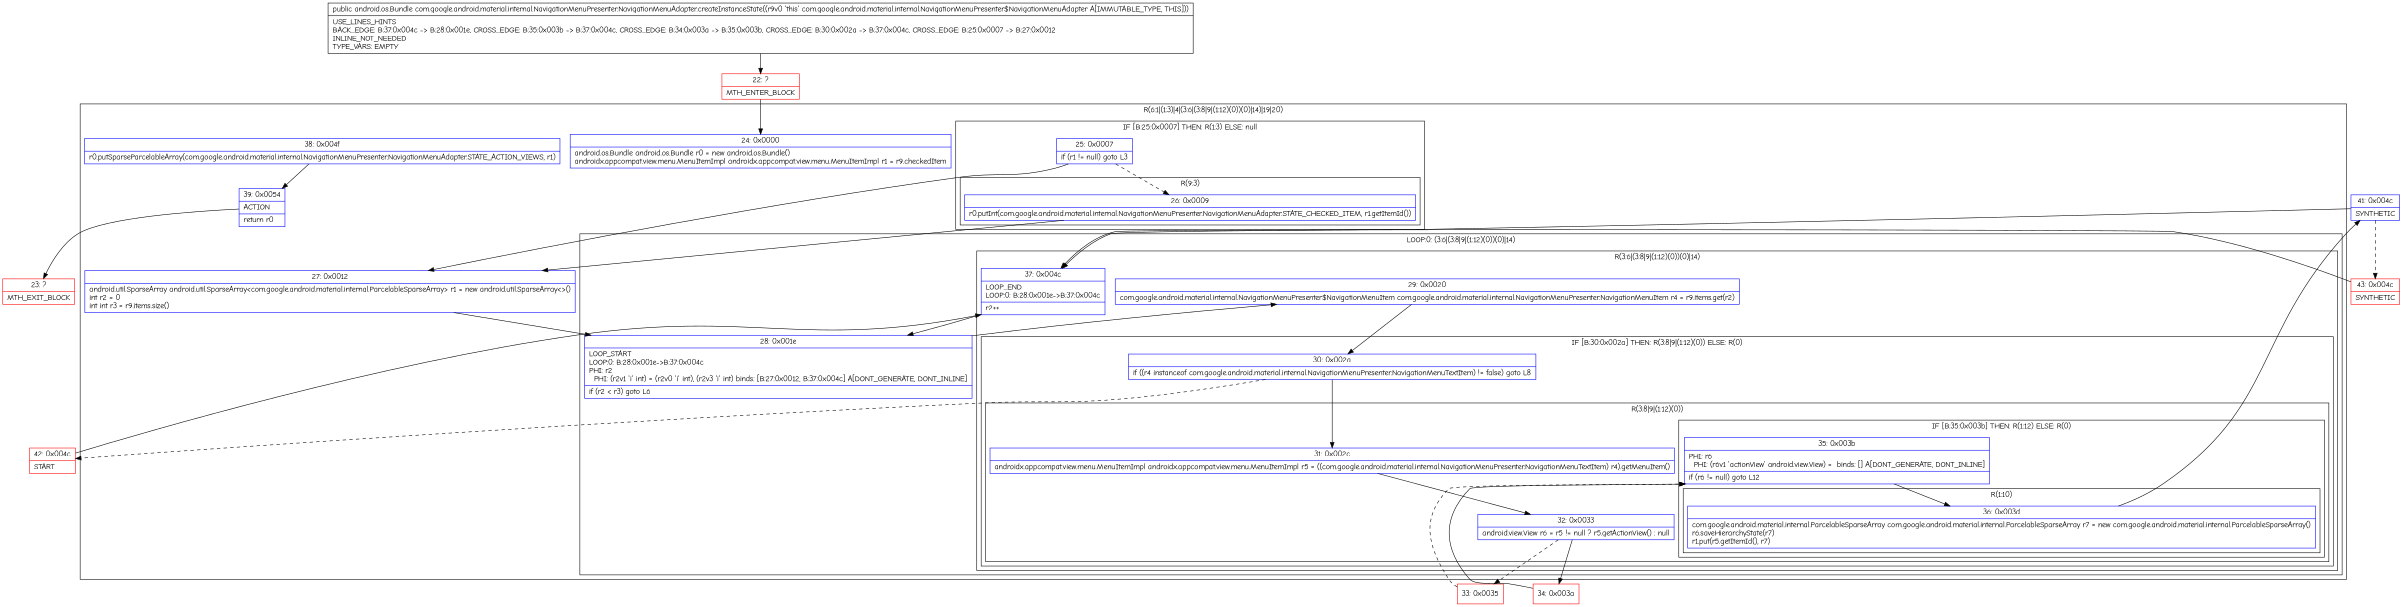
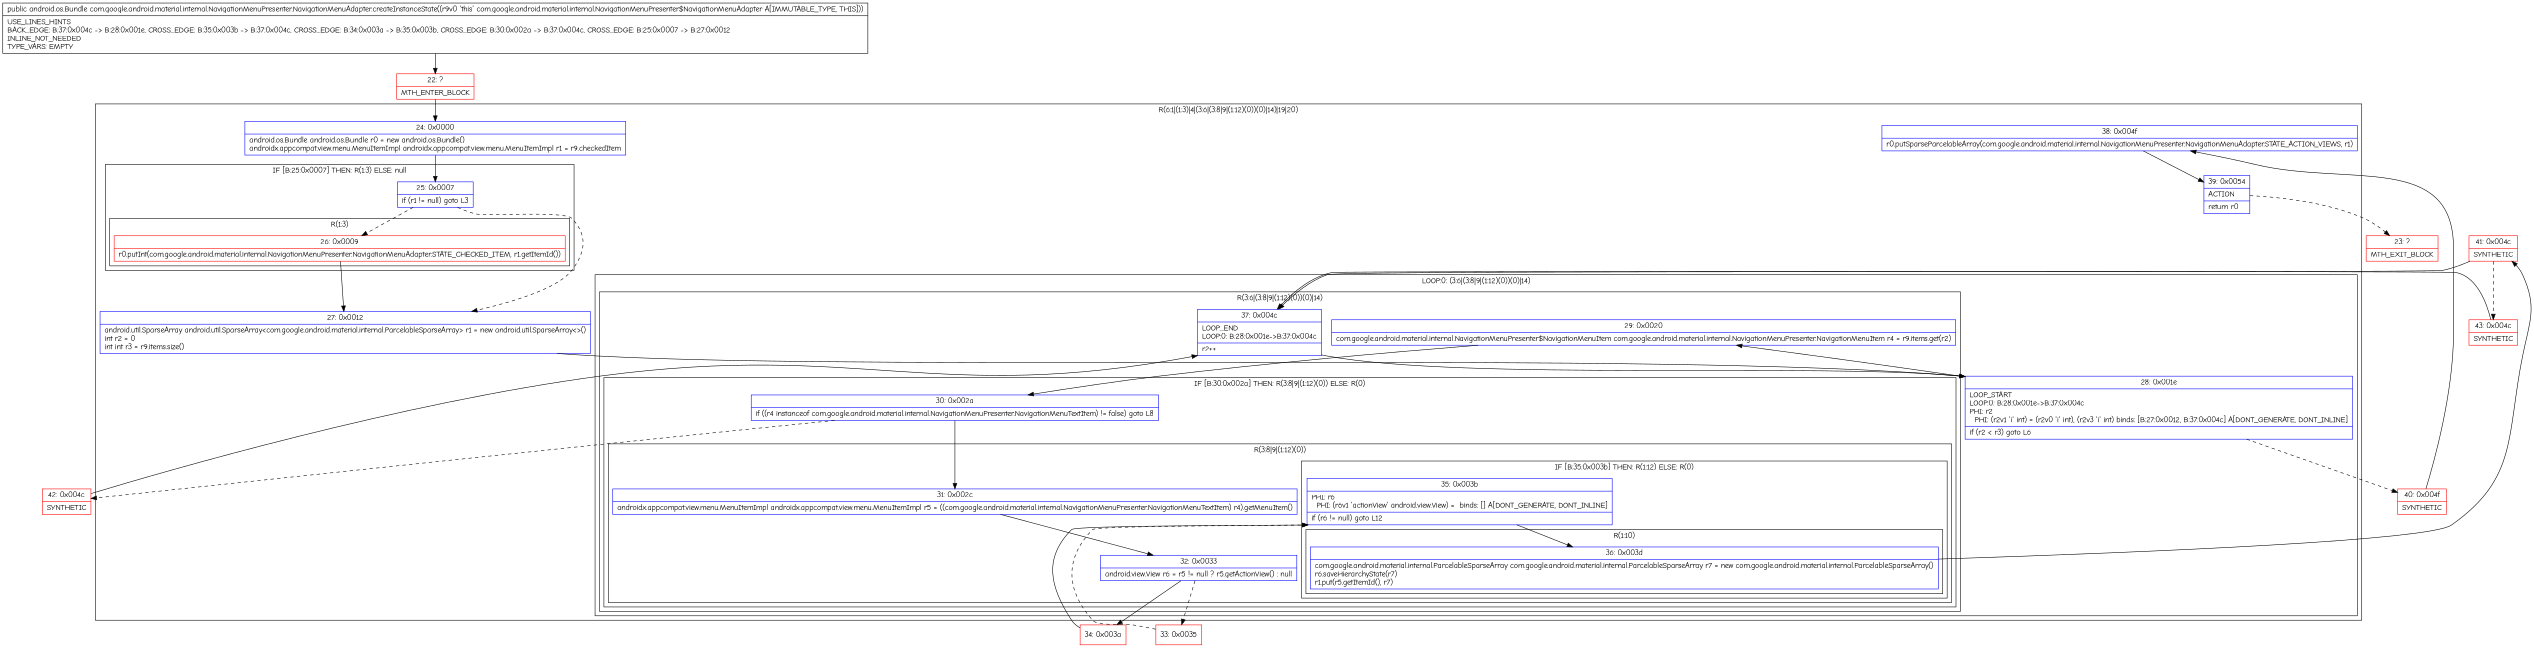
none -> (435, 168)
(1190, 184) -> (340, 225)
(1190, 208) -> (340, 248)
(2375, 208) -> (2493, 248)
(750, 210) -> (583, 238)
(132, 219) -> (2320, 205)
(44, 467) -> (67, 508)
none -> (2422, 502)
